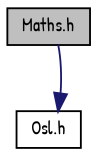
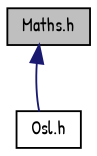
(61, 69) -> (37, 88)
